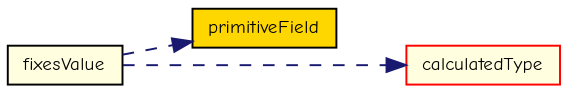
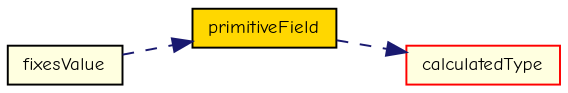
(254, 65) -> (362, 45)
